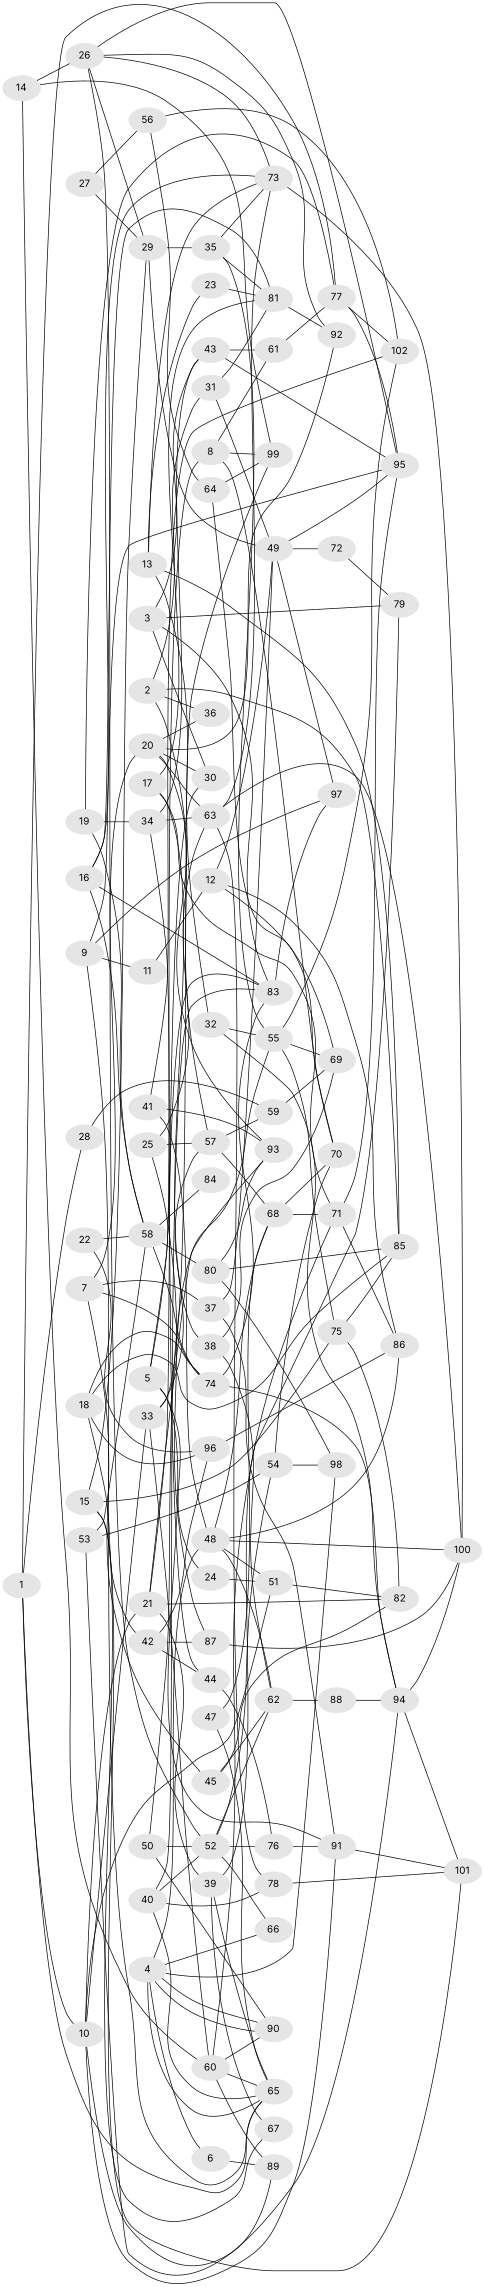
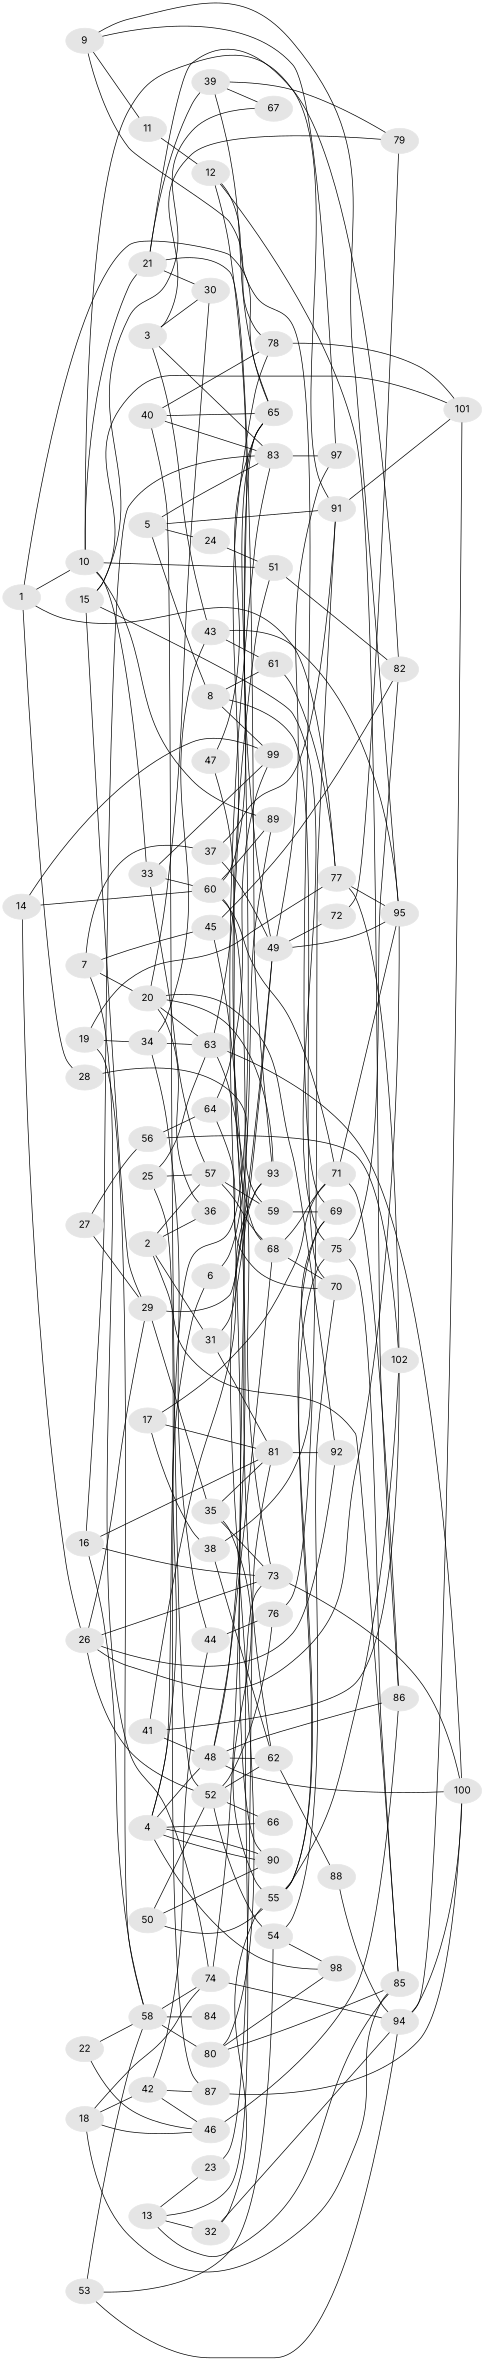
(211, 1449) -> (211, 2130)
(117, 1882) -> (186, 189)
